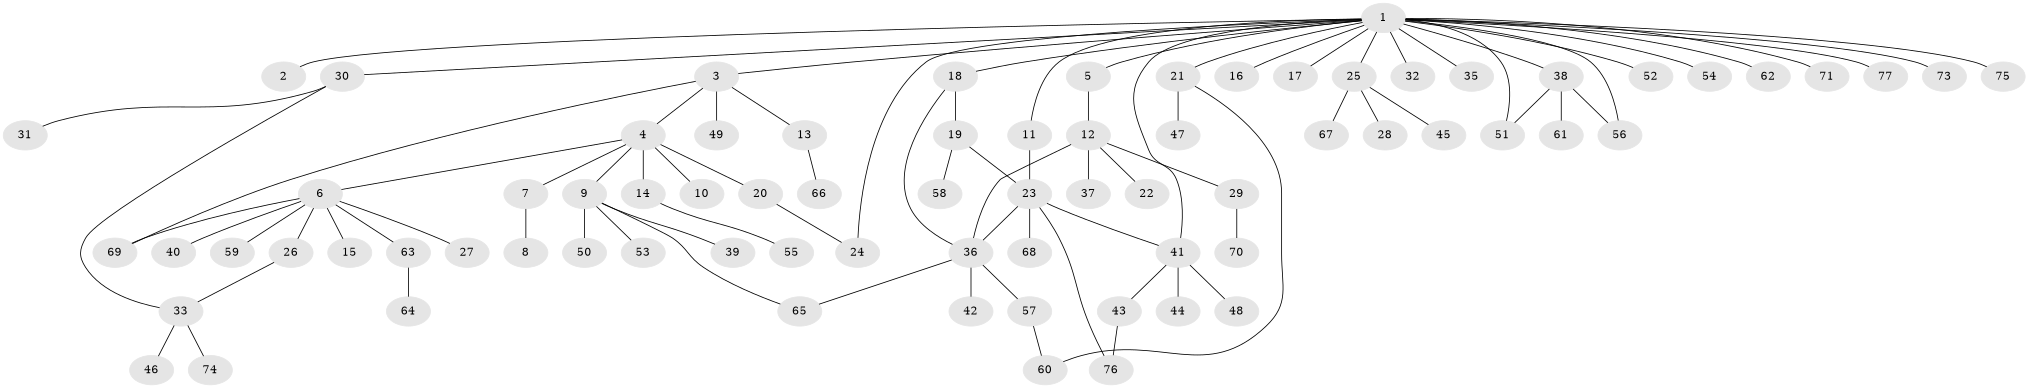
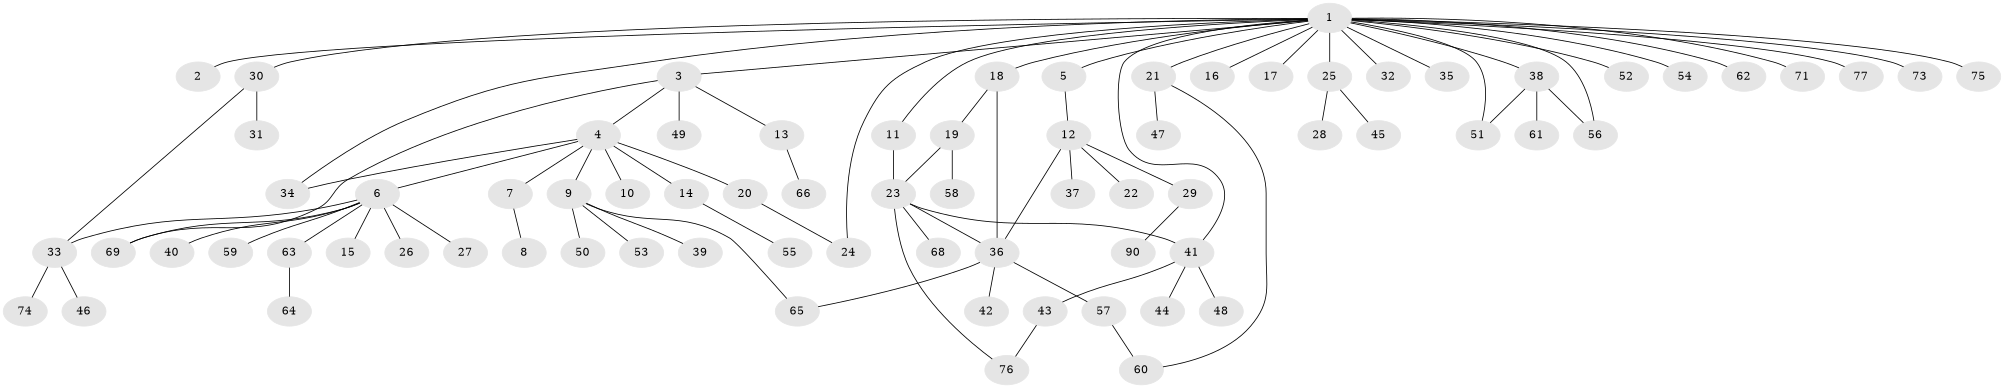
(1326, 135) -> none
none -> (288, 194)
(1237, 253) -> (1133, 253)
(236, 282) -> (214, 219)
